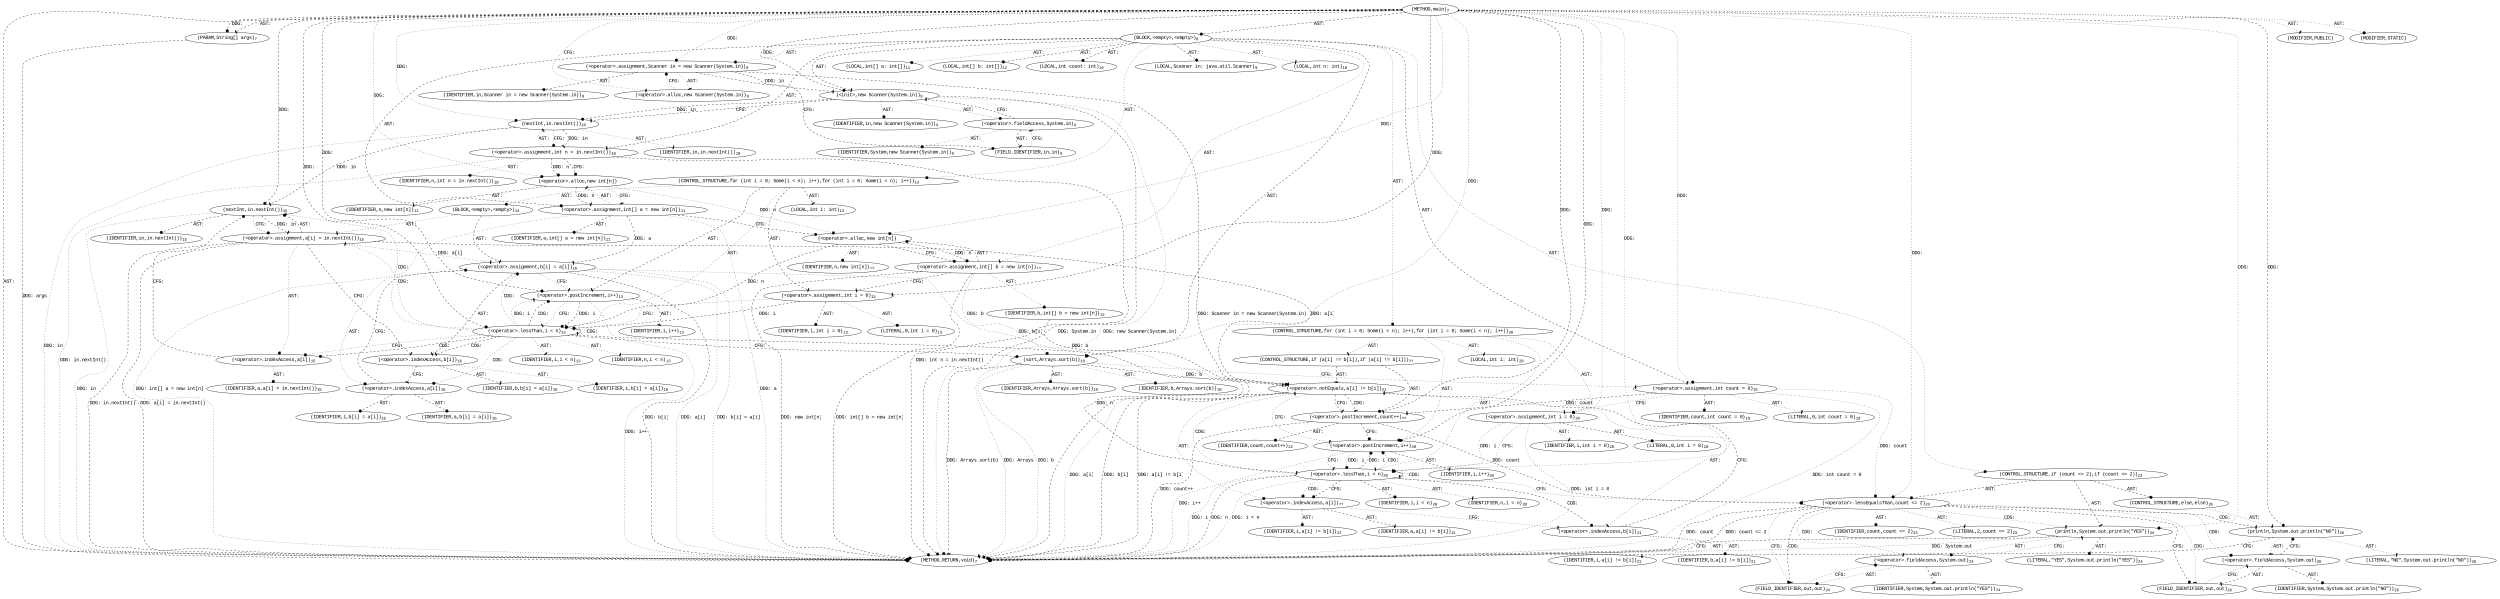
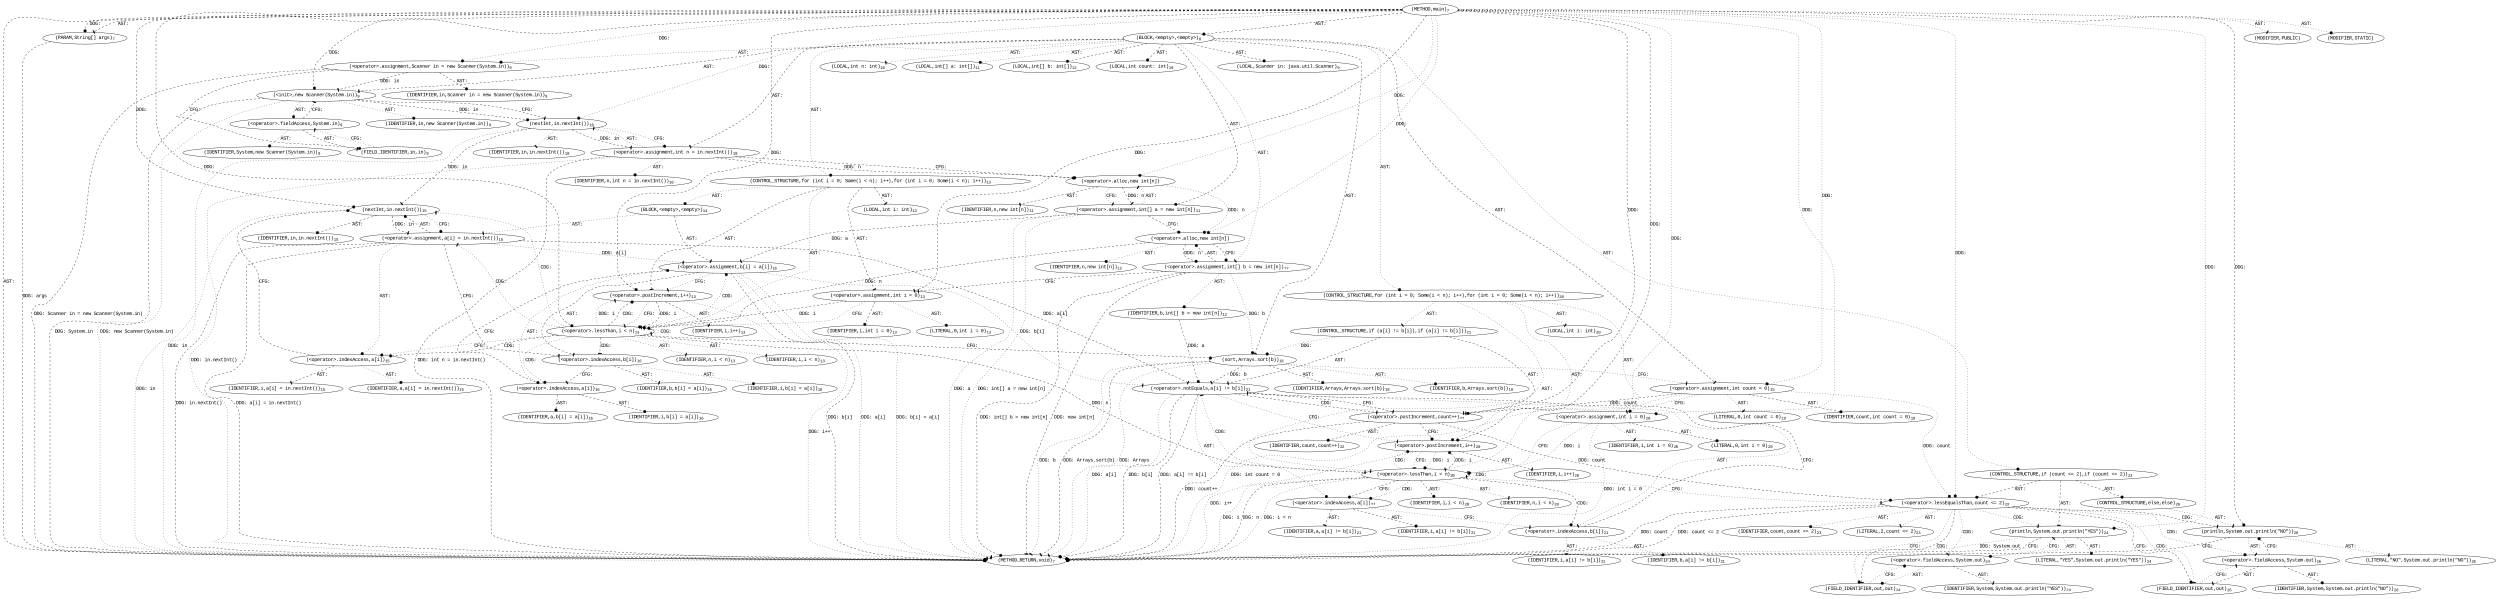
(692, 95) -> none
(561, 239) -> none
(1383, 277) -> (1304, 343)
none -> (276, 389)
